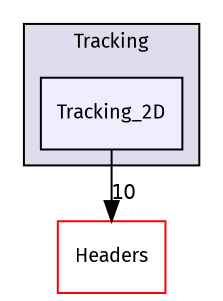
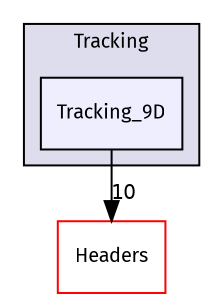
(112, 114) -> (112, 114)
